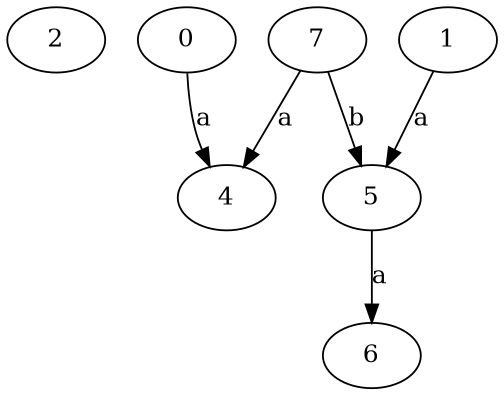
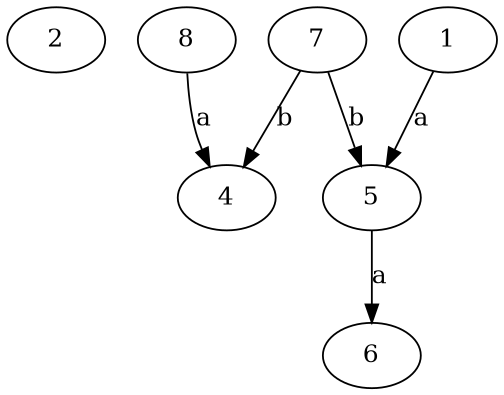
(187, 40) -> (187, 40)
(286, 119) -> (286, 119)
